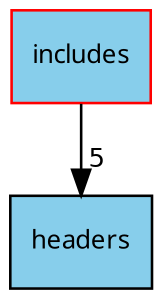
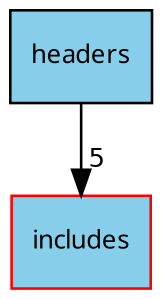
(81, 137) -> (81, 137)
